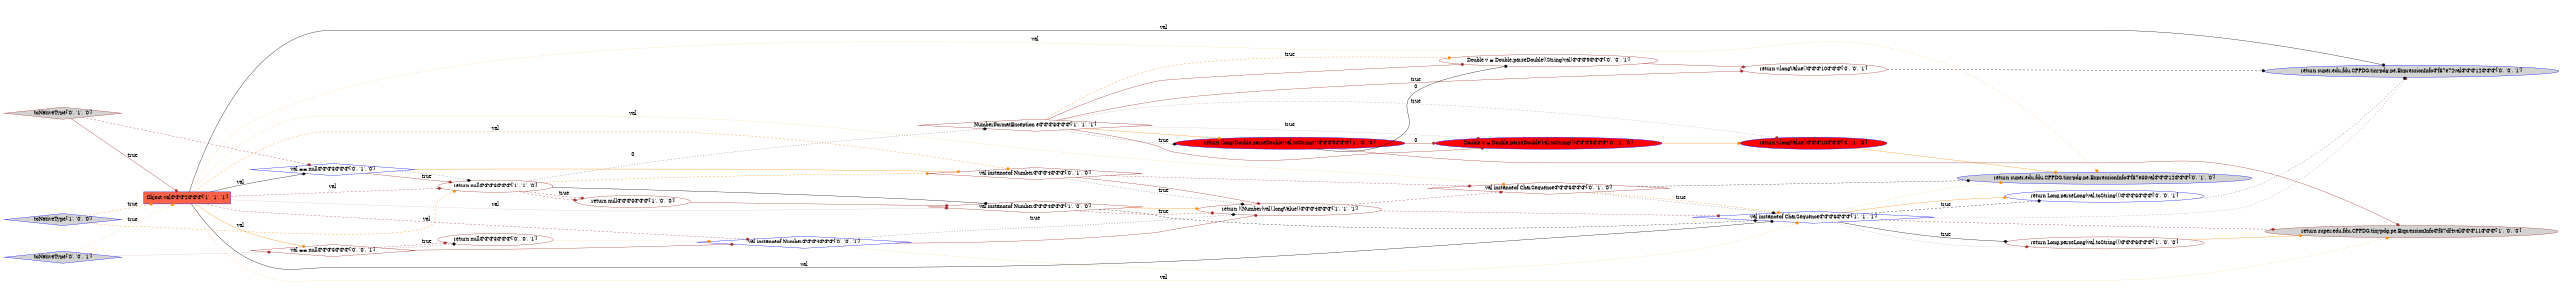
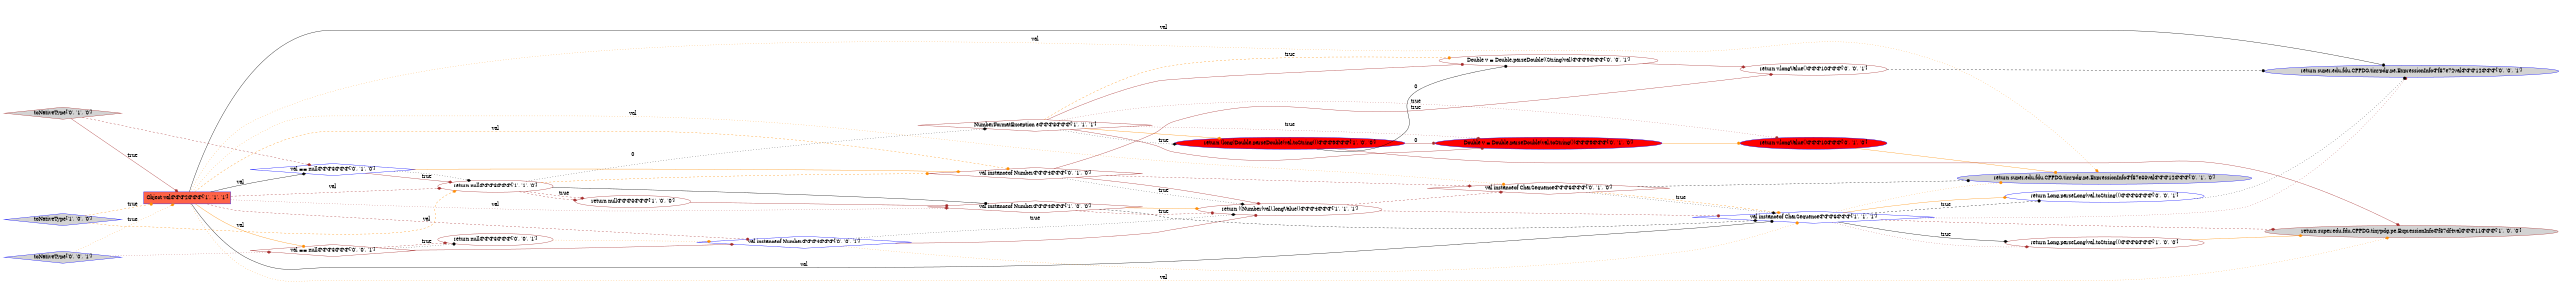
(1397, 84) -> (1389, 112)
